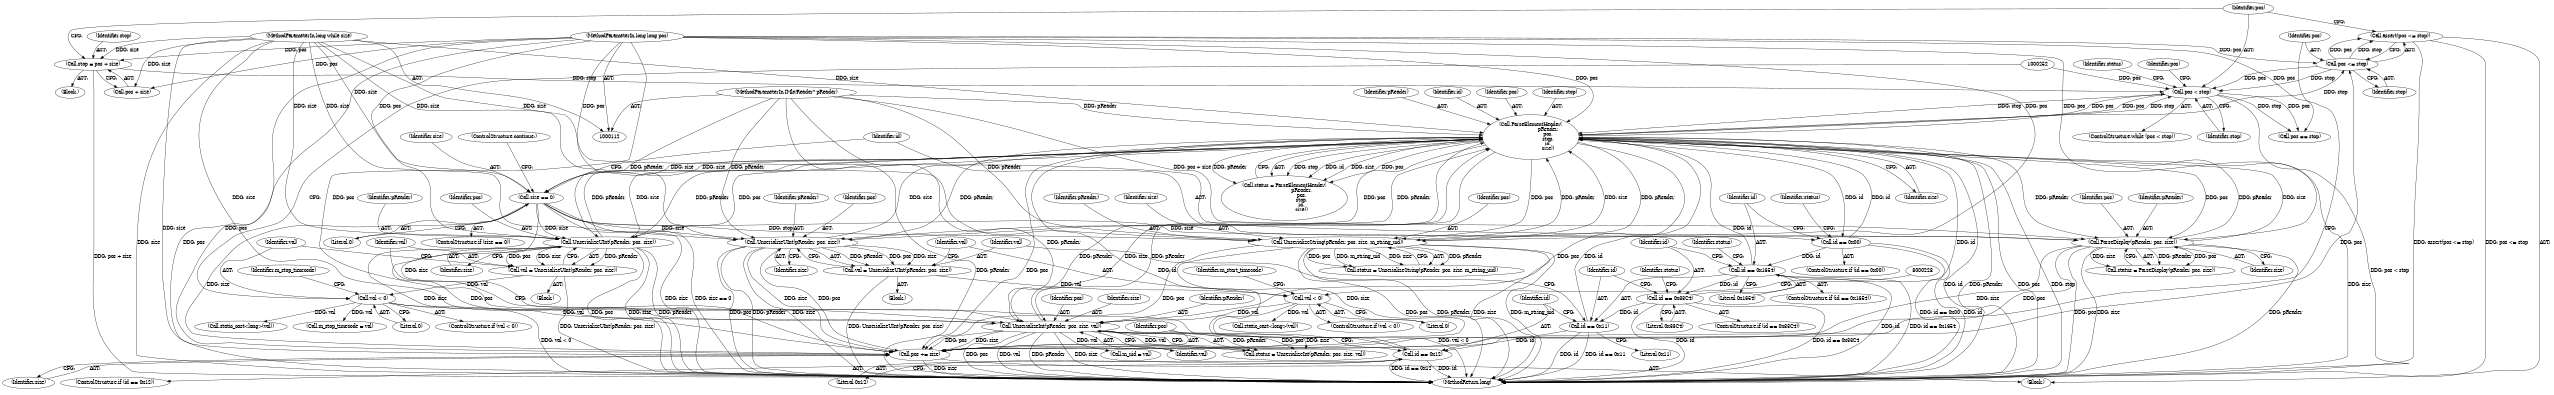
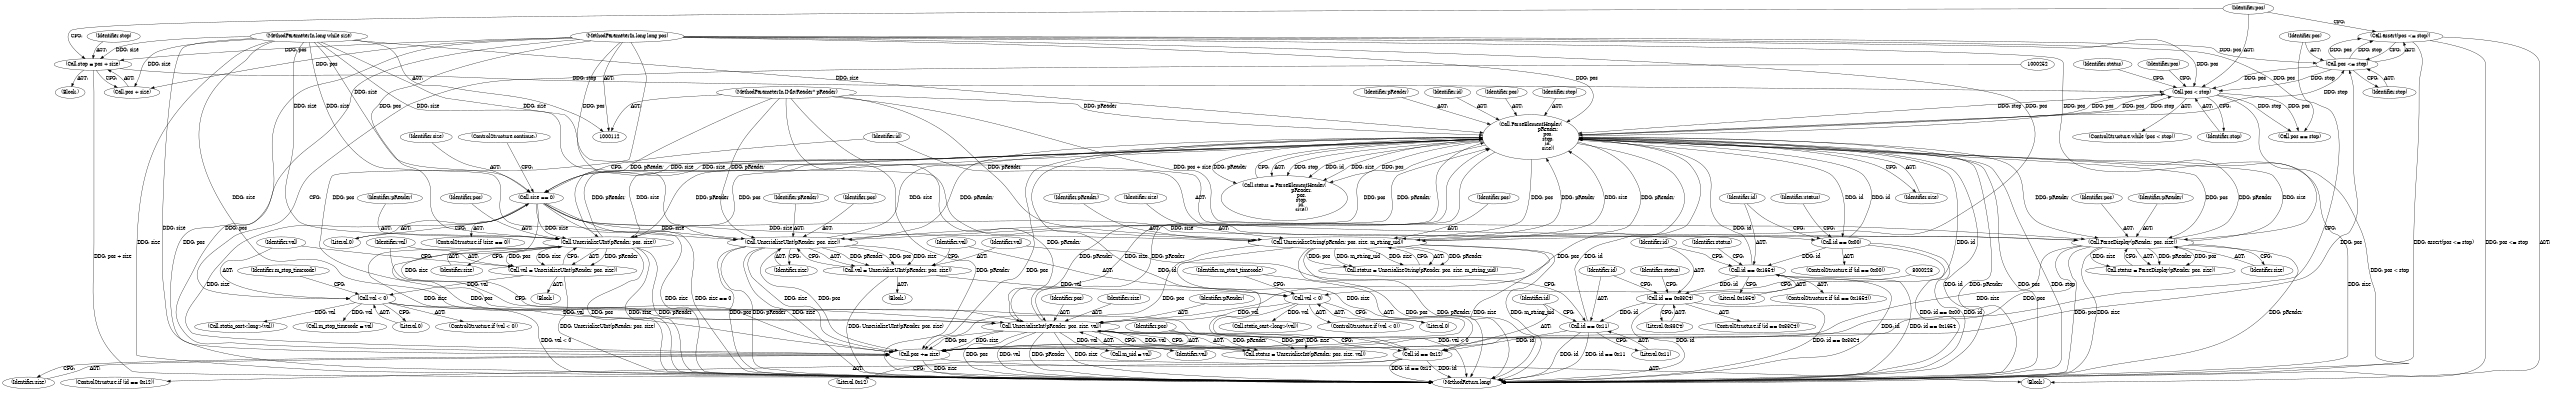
(2109, 79) -> (1454, 41)
(781, 229) -> (781, 229)
(1653, 278) -> (1633, 340)
(1263, 361) -> (1382, 314)
